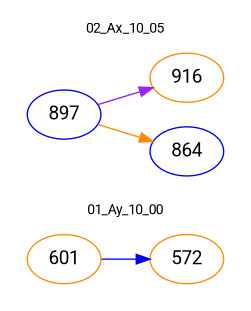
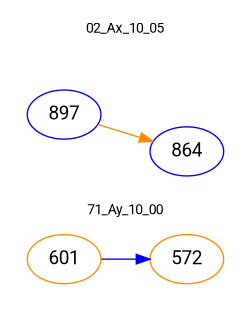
(187, 78) -> none
(125, 211) -> (125, 211)
